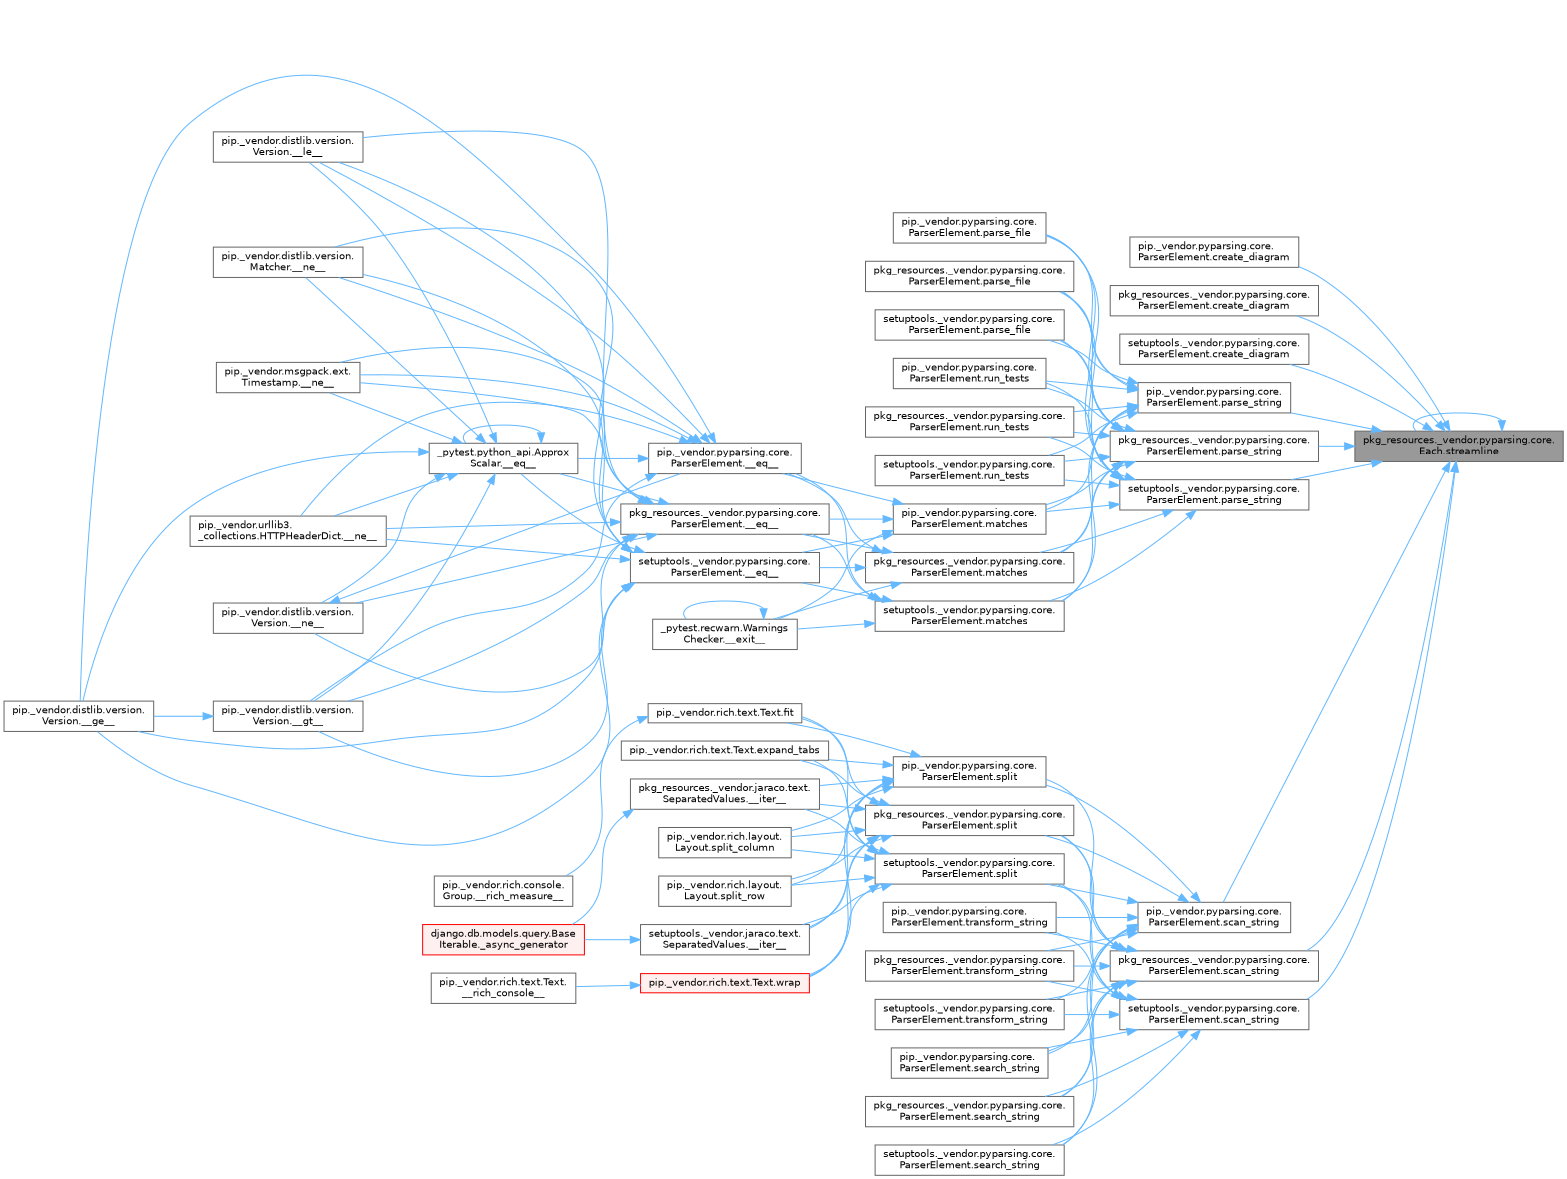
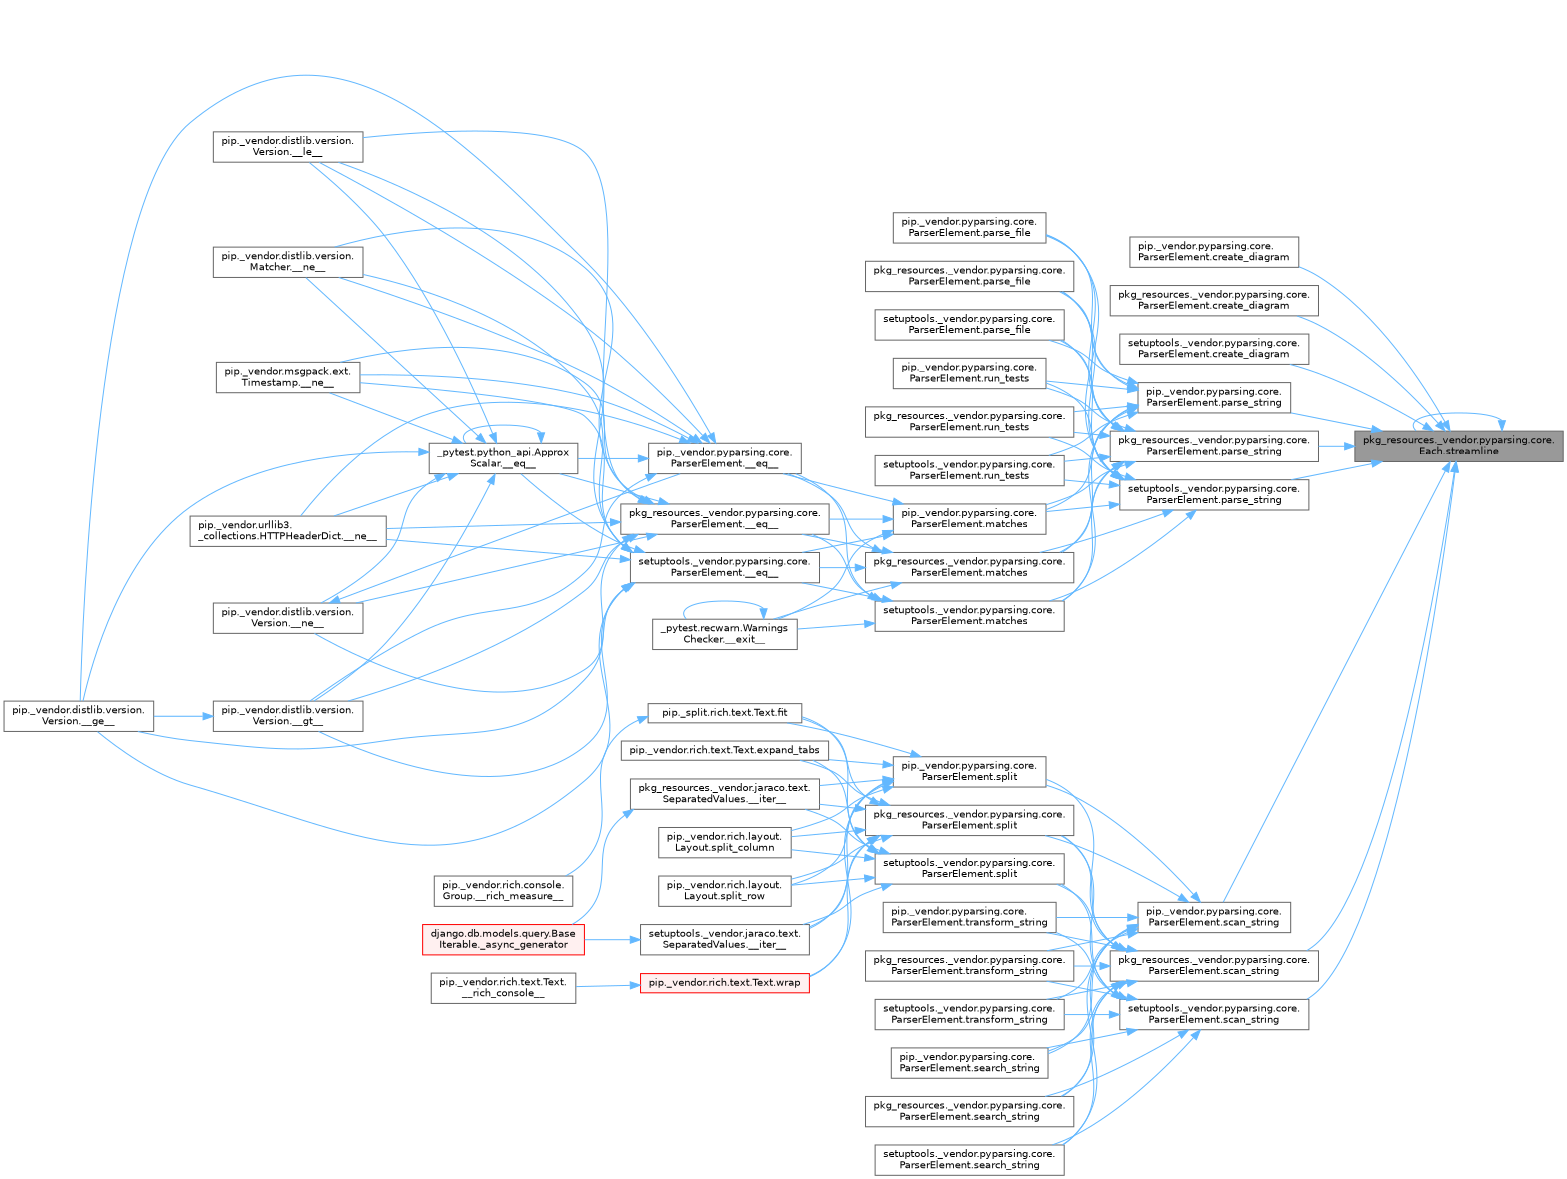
(725, 713) -> (725, 713)
(1083, 891) -> none
(846, 937) -> none
